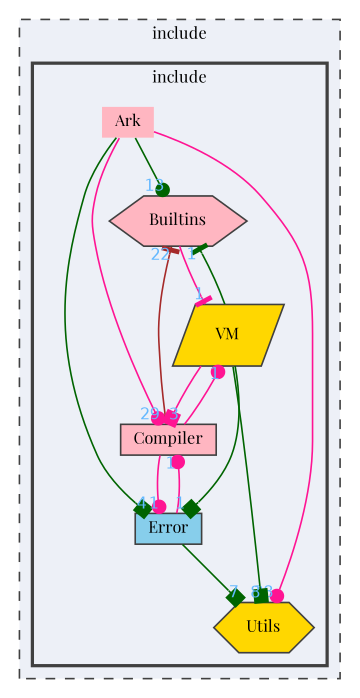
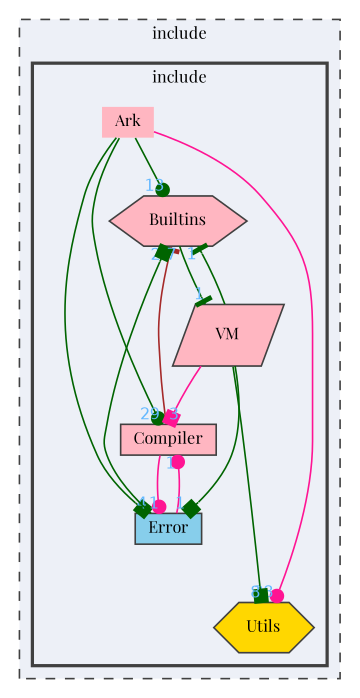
(190, 272) -> (190, 272)
(103, 277) -> (103, 277)
(228, 335) -> (228, 335)
(201, 402) -> none
(206, 567) -> (114, 392)
